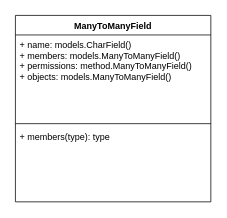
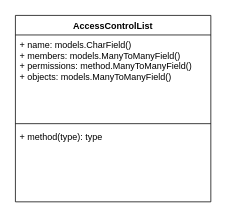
(113, 26) -> (113, 26)
(69, 137) -> (66, 137)
